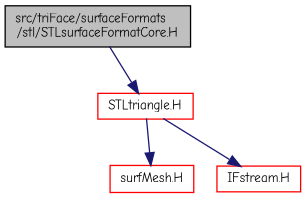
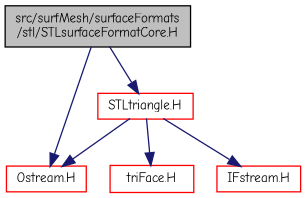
(98, 26) -> (98, 26)
none -> (46, 179)
(152, 179) -> (152, 179)
